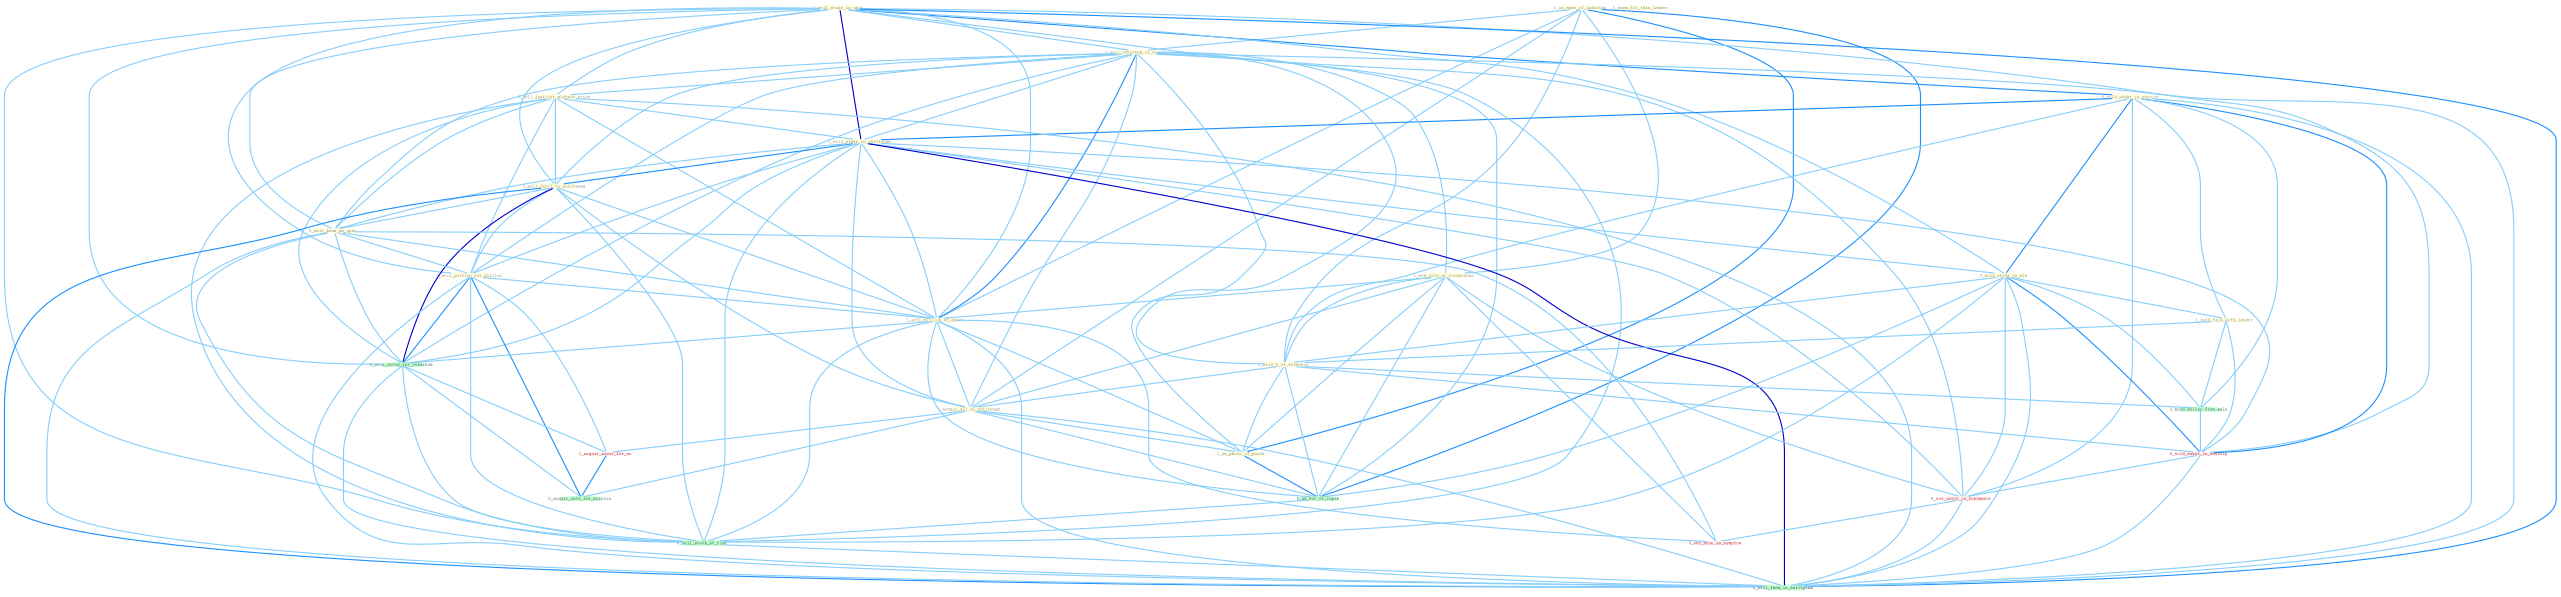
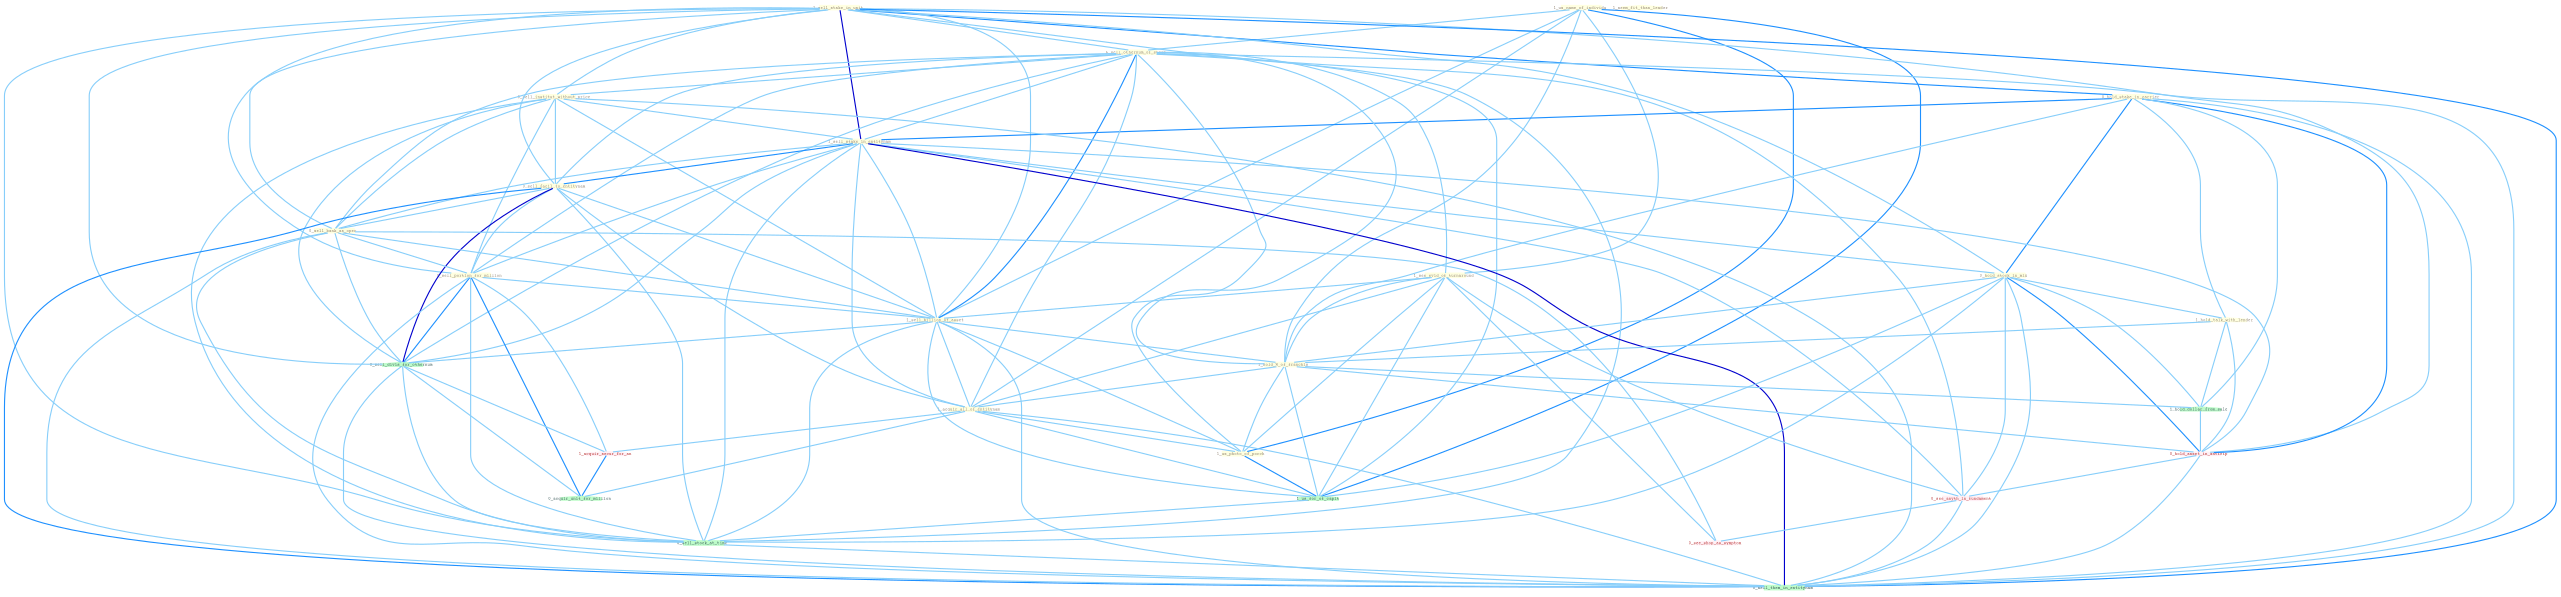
(1136, 52) -> (1136, 52)
(2132, 357) -> none
(1368, 515) -> (1109, 342)
